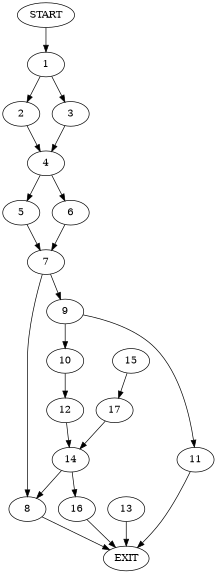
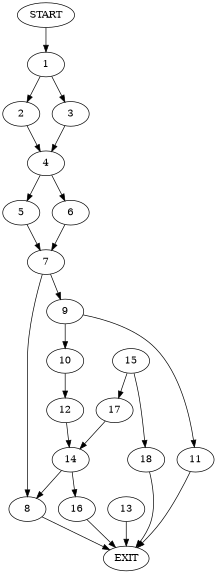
none -> (146, 460)
